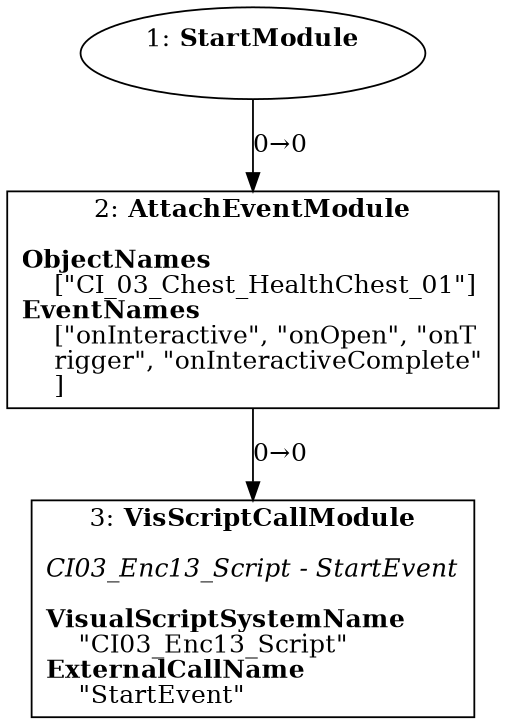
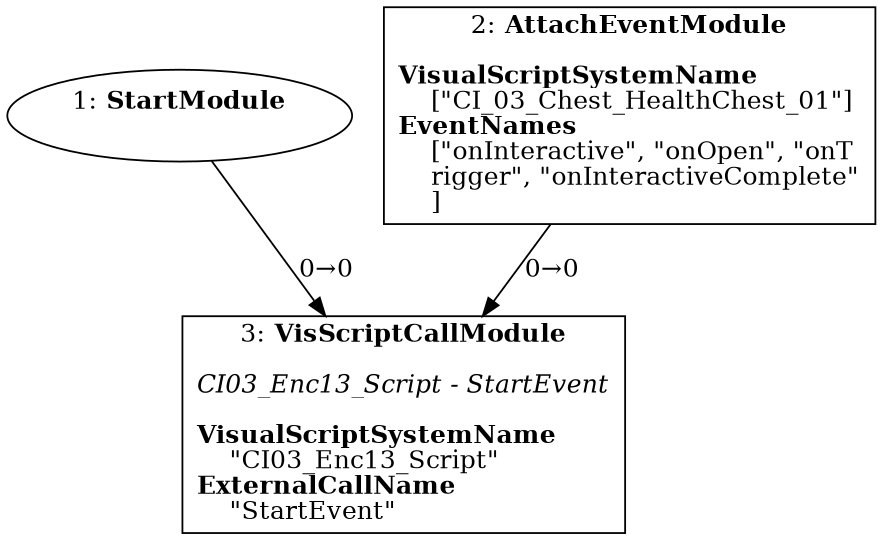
(253, 136) -> (263, 231)
(117, 260) -> (578, 76)
